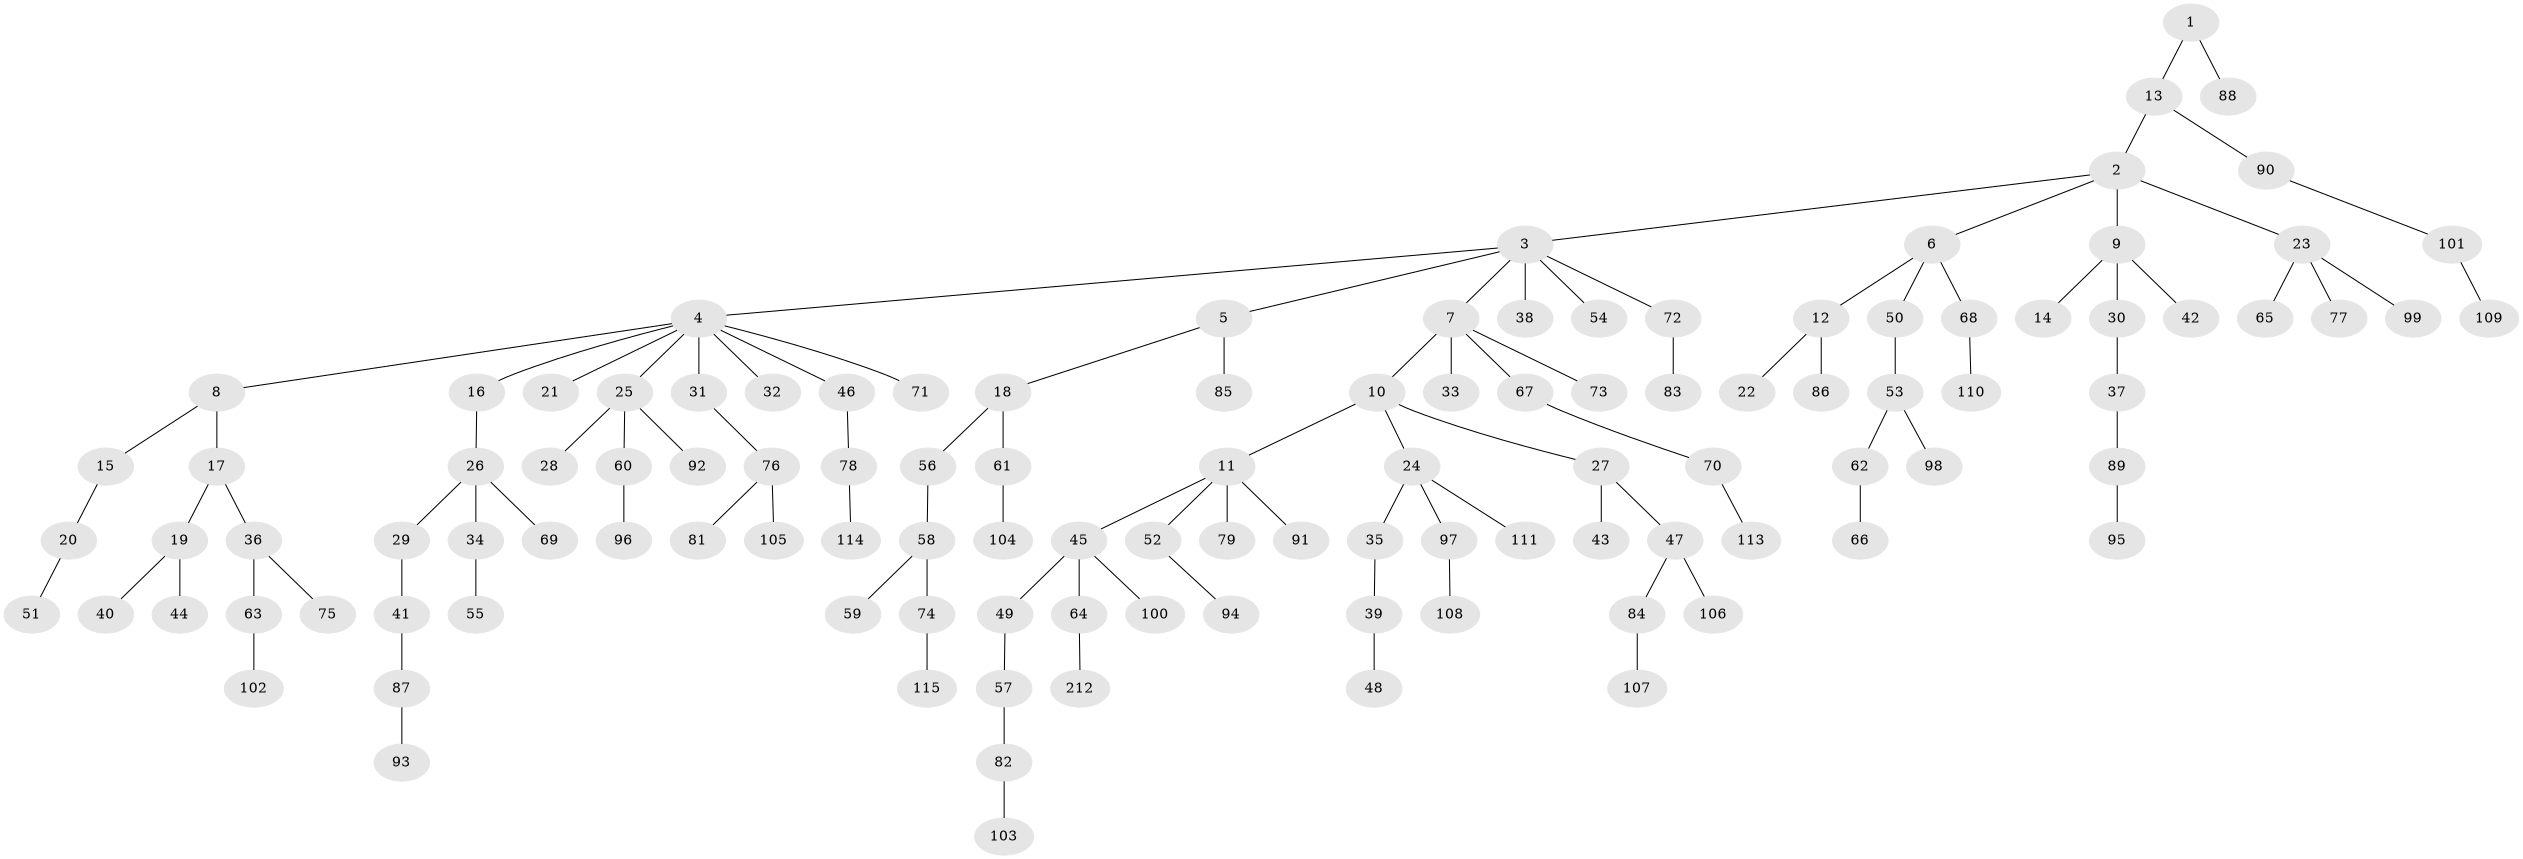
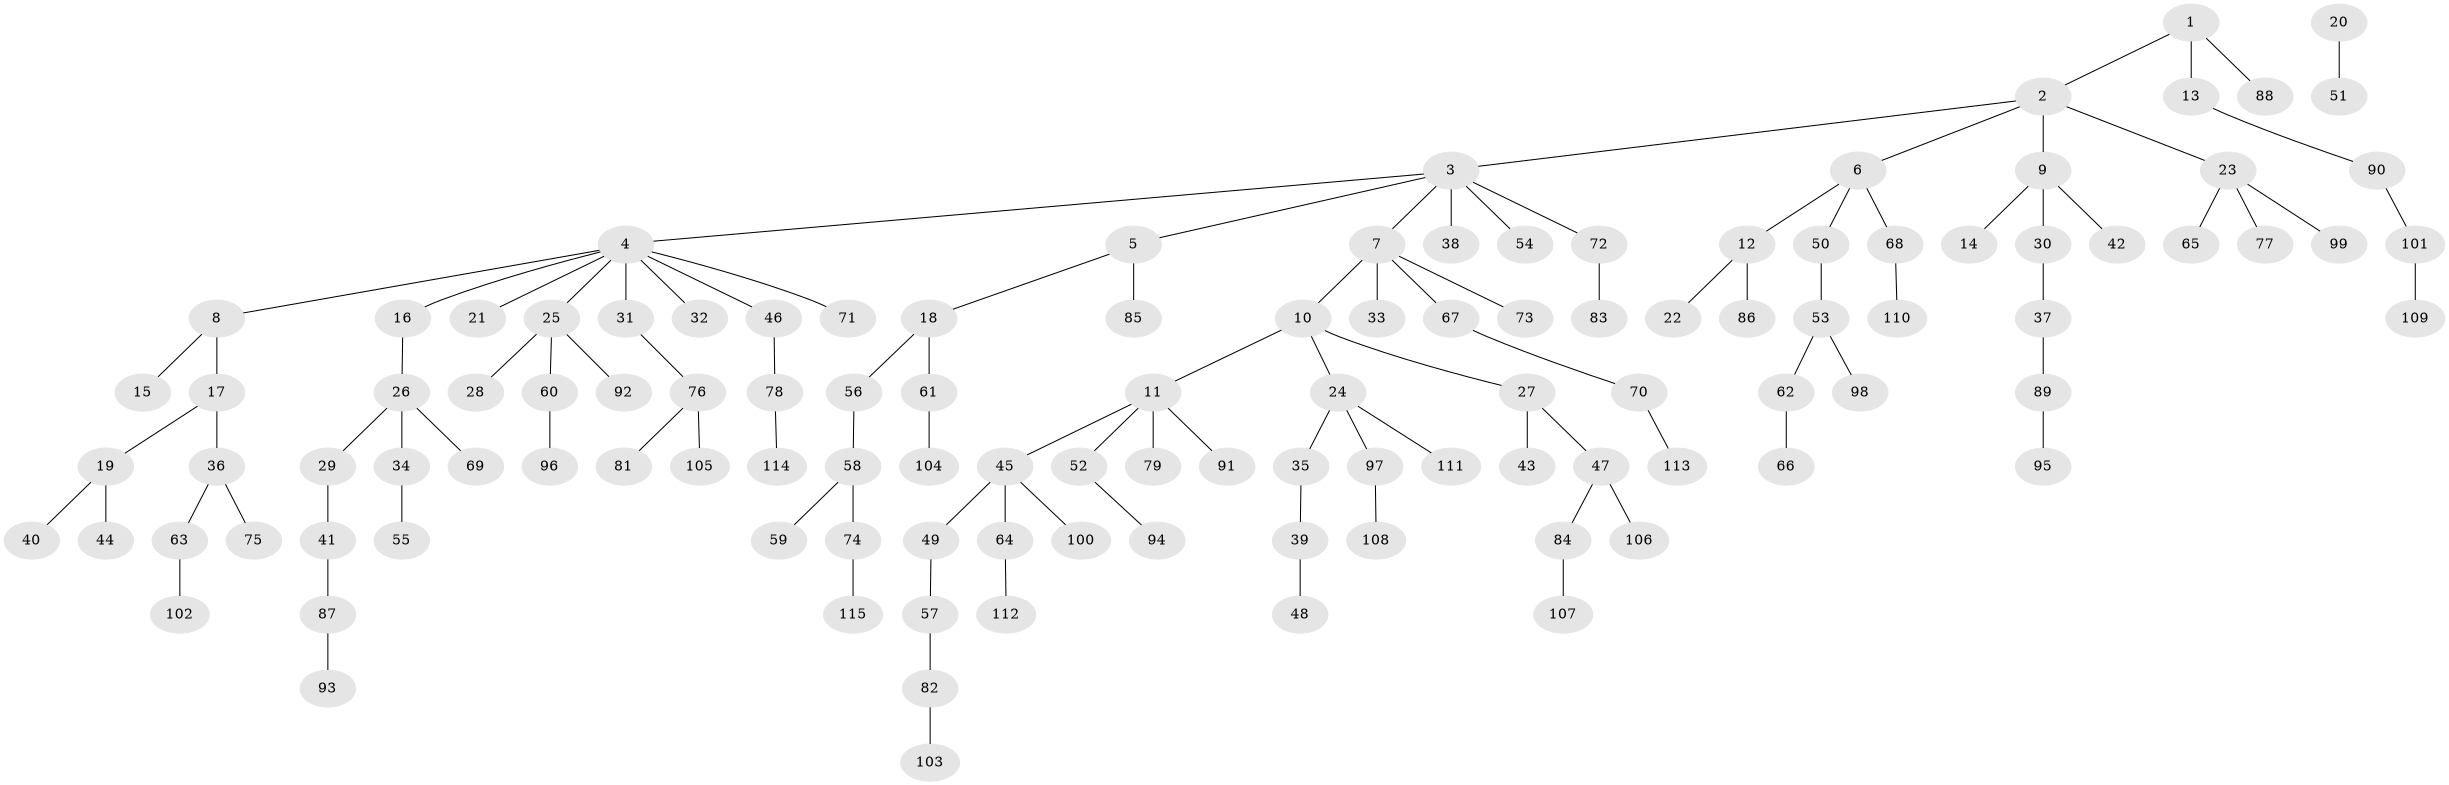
(2136, 134) -> (2117, 60)
(87, 504) -> none
(1080, 689) -> (1006, 615)
